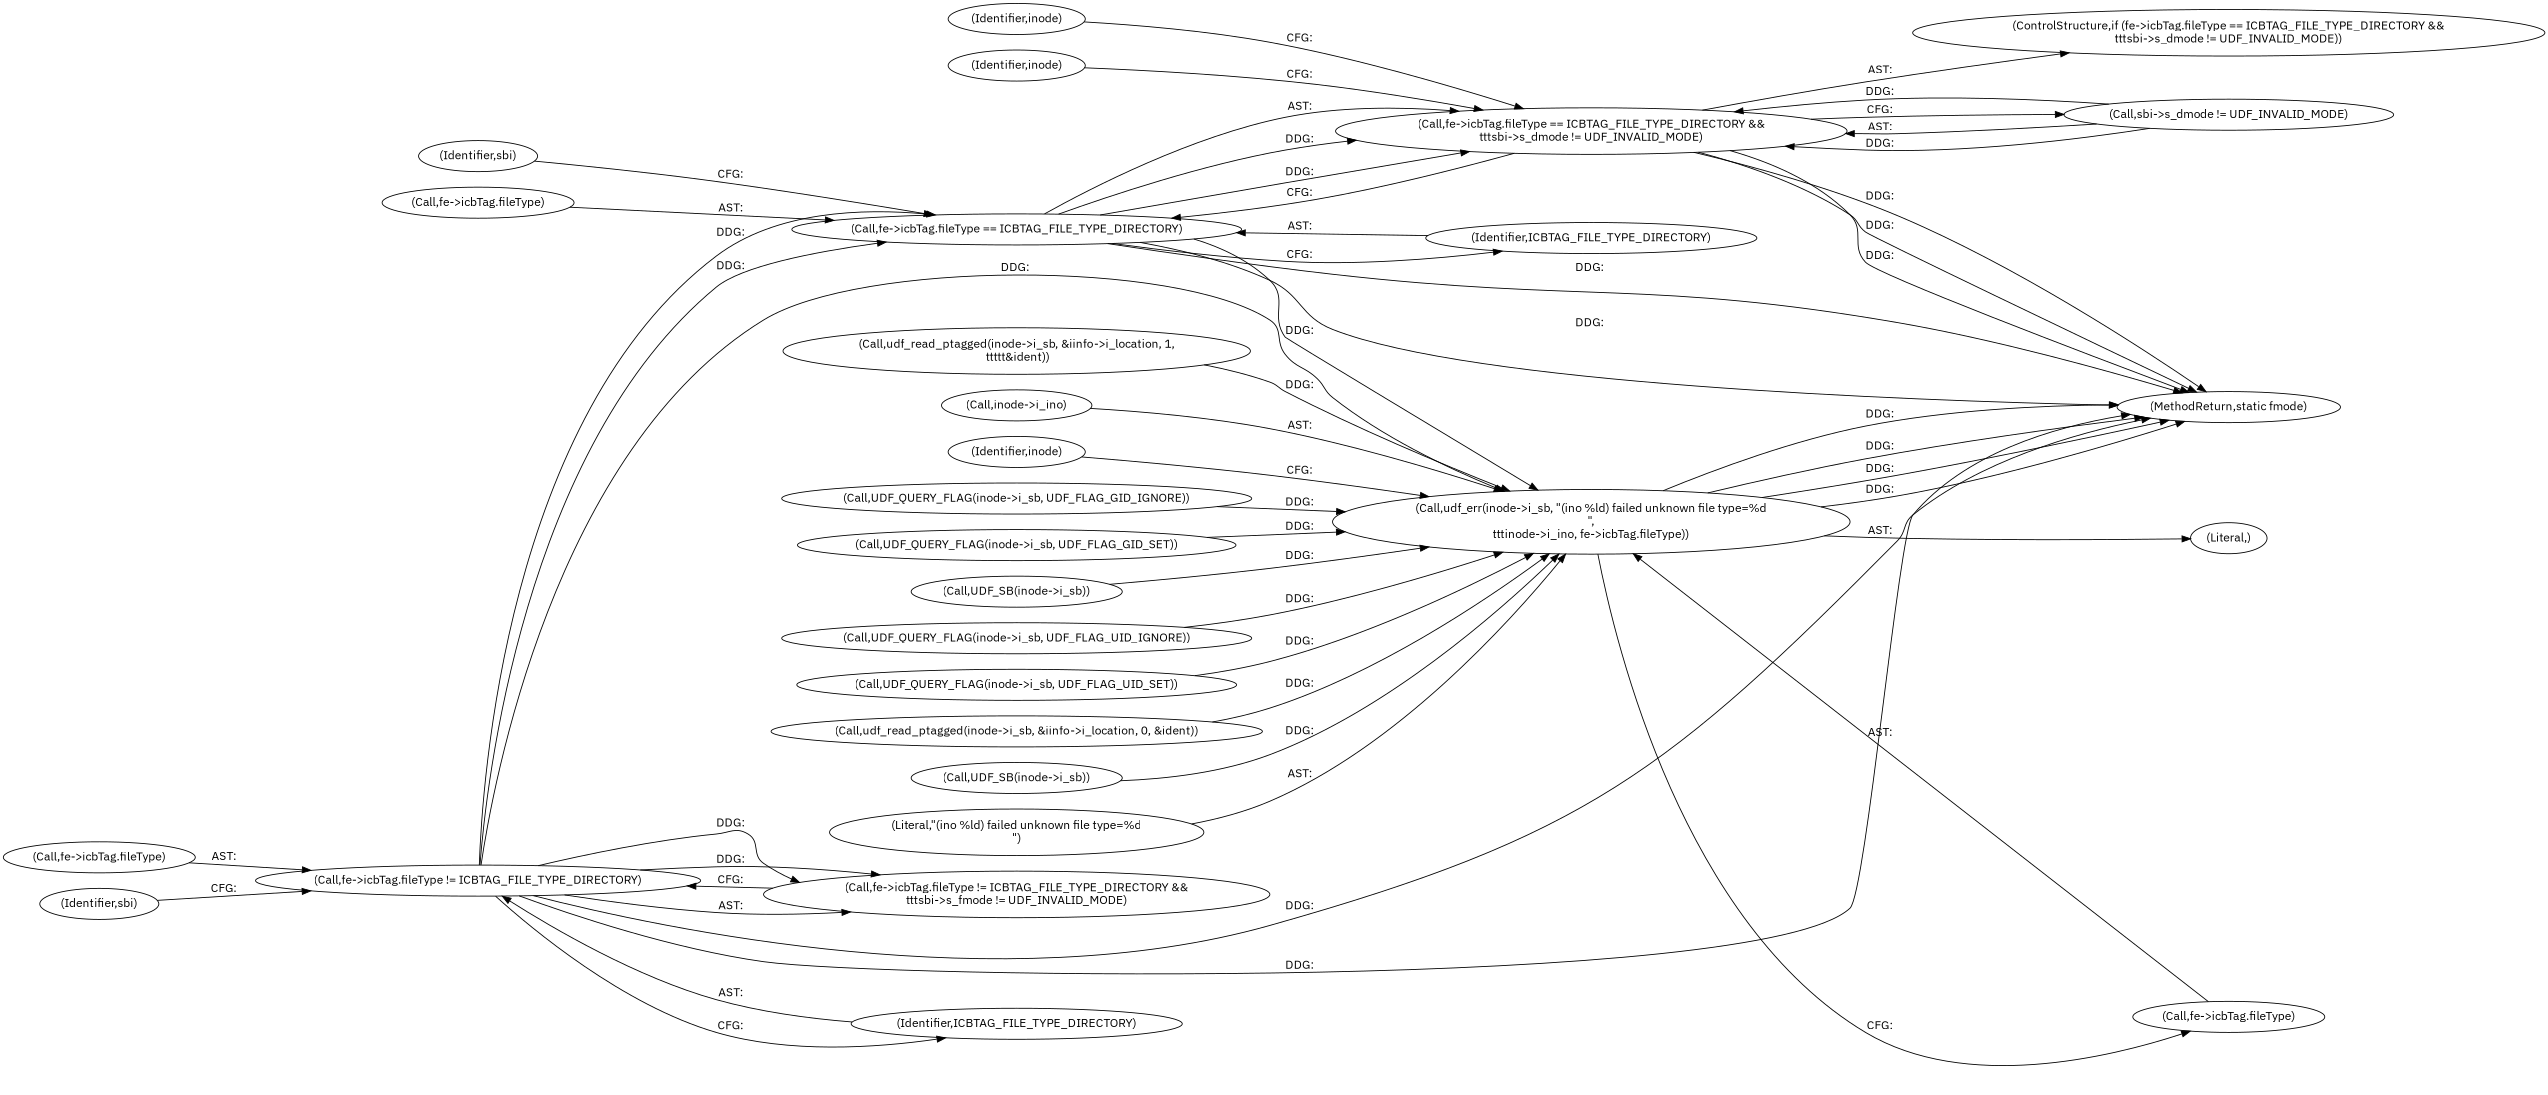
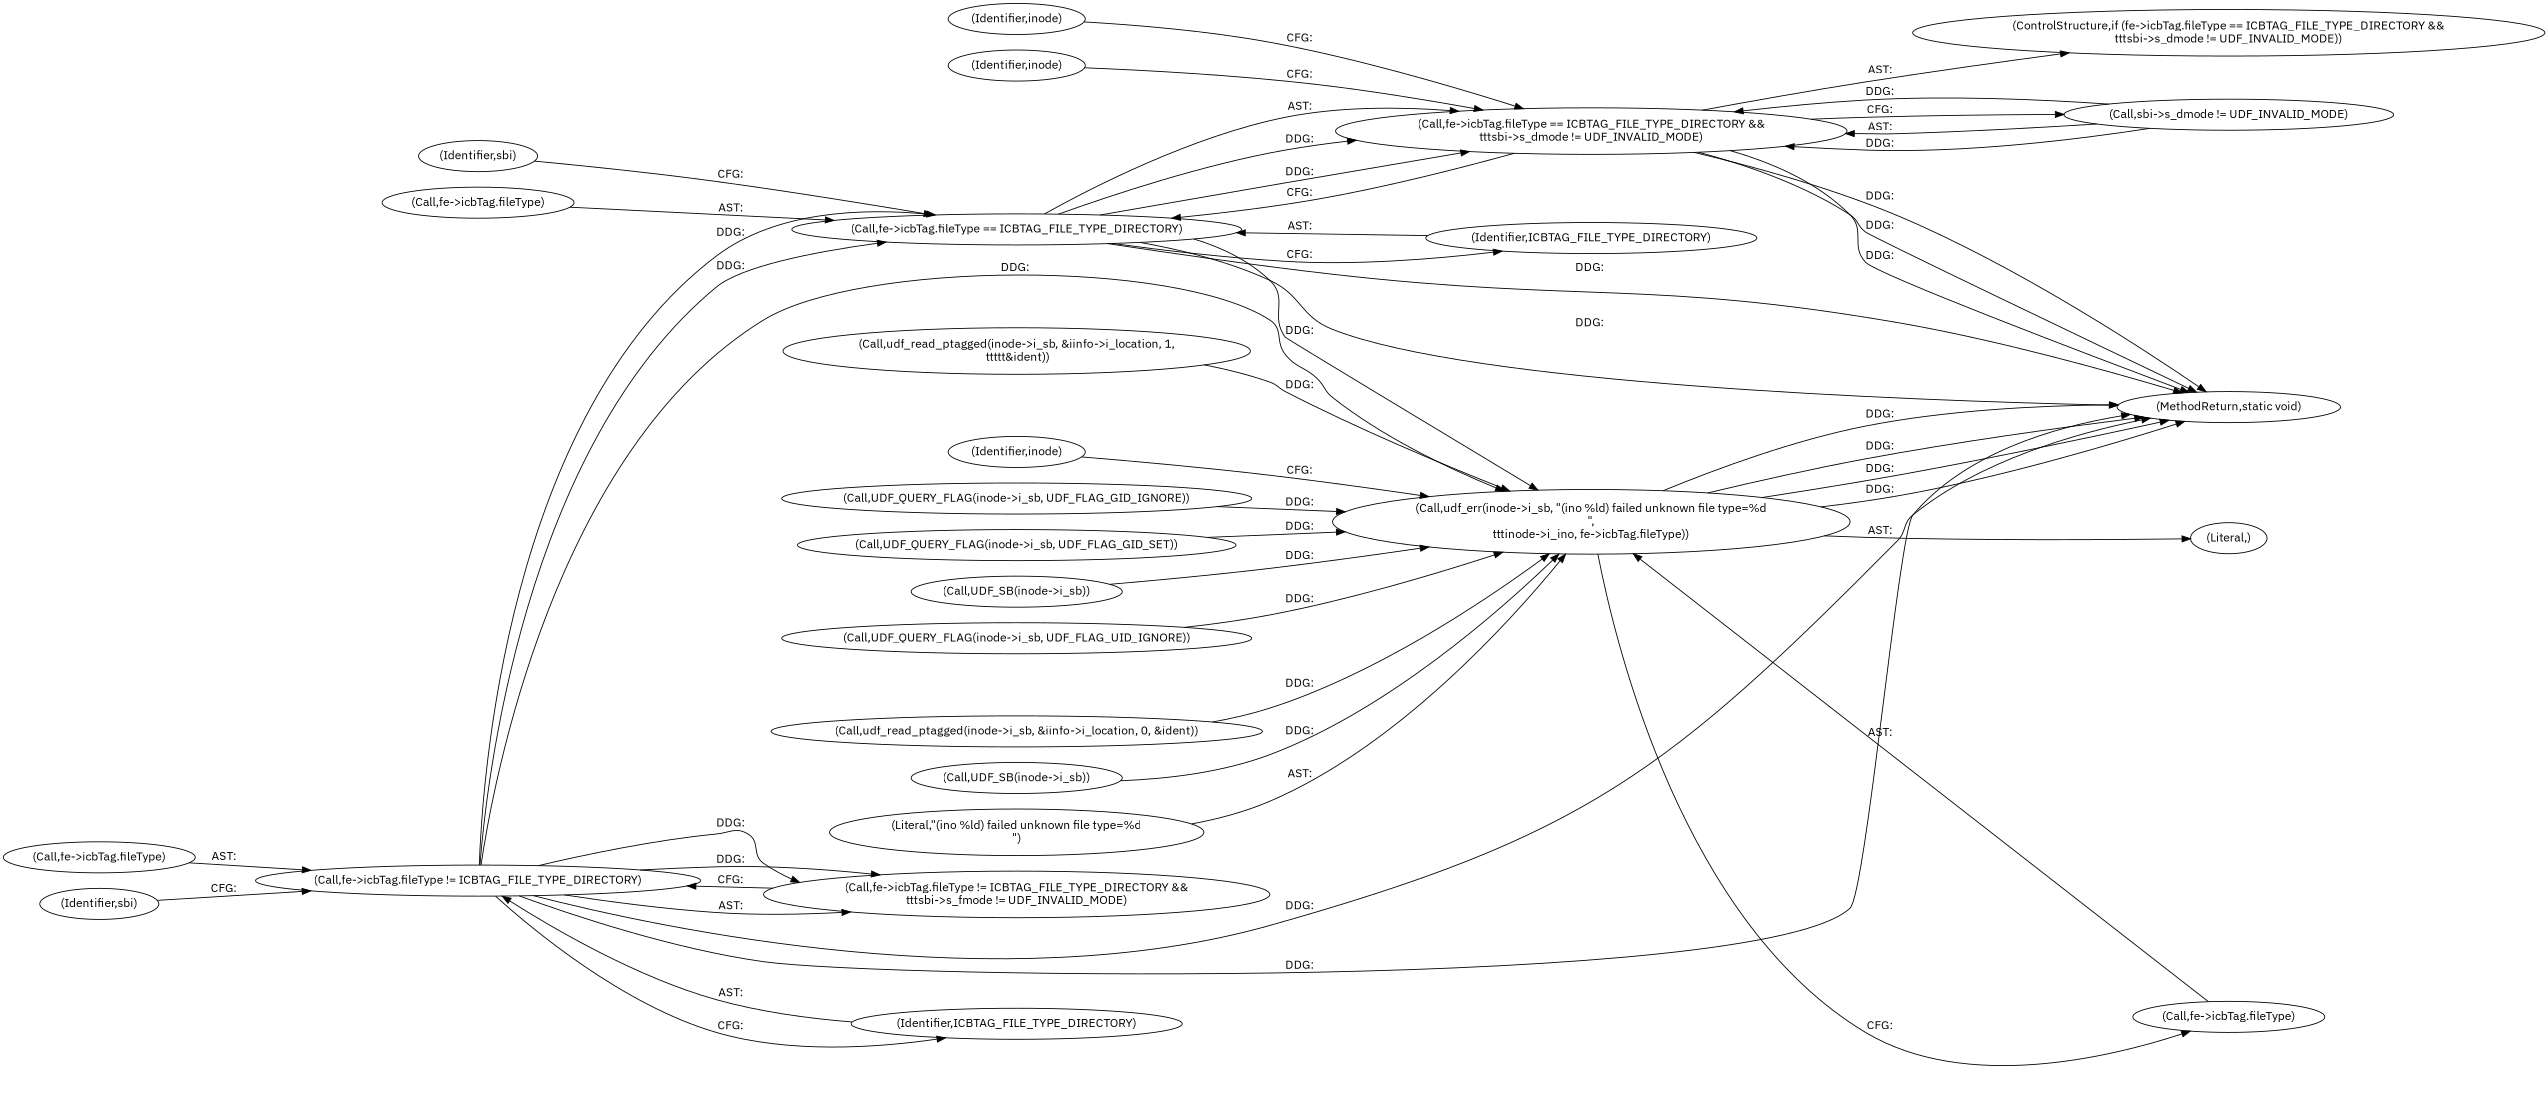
(1017, 405) -> none
(2229, 407) -> (2229, 407)
(1017, 685) -> none
